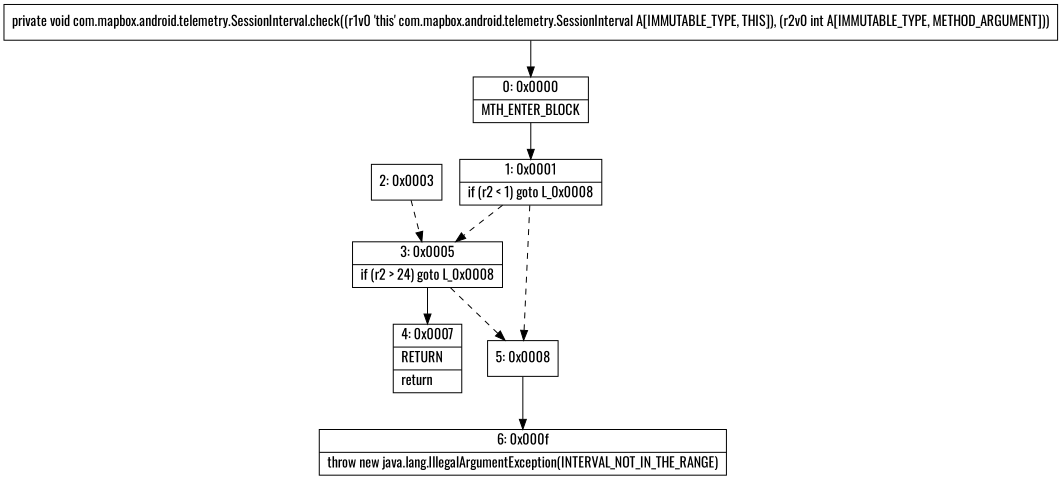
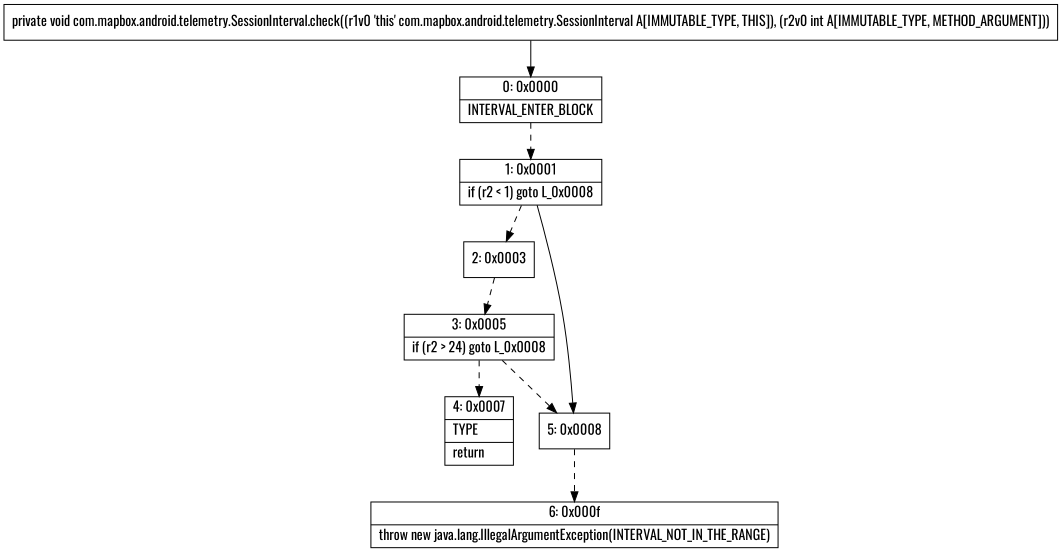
(531, 111) -> (531, 111)
(531, 136) -> (531, 136)
(483, 220) -> (516, 219)
(527, 268) -> (561, 303)
(428, 301) -> (479, 373)
(423, 358) -> (466, 430)
(523, 398) -> (574, 471)
